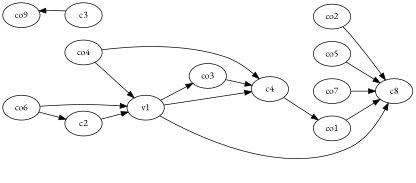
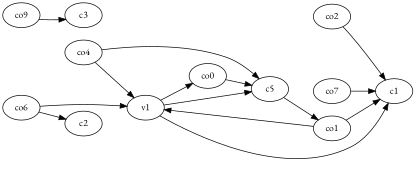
(56, 11) -> (49, 20)
(332, 54) -> none
(208, 76) -> (208, 76)
(270, 89) -> (270, 89)
(394, 91) -> (394, 91)
(111, 116) -> (242, 118)
